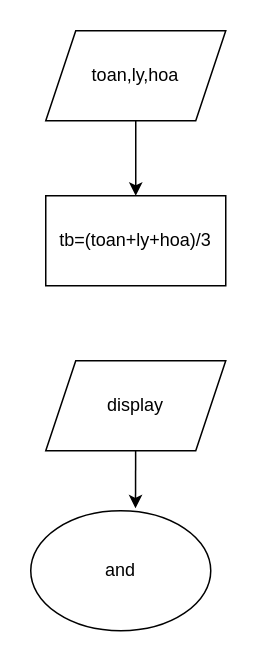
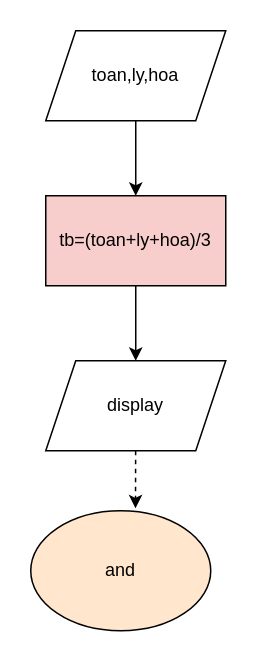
(136, 241) -> (136, 241)
none -> (136, 318)
(136, 475) -> (136, 475)
(121, 571) -> (121, 571)
